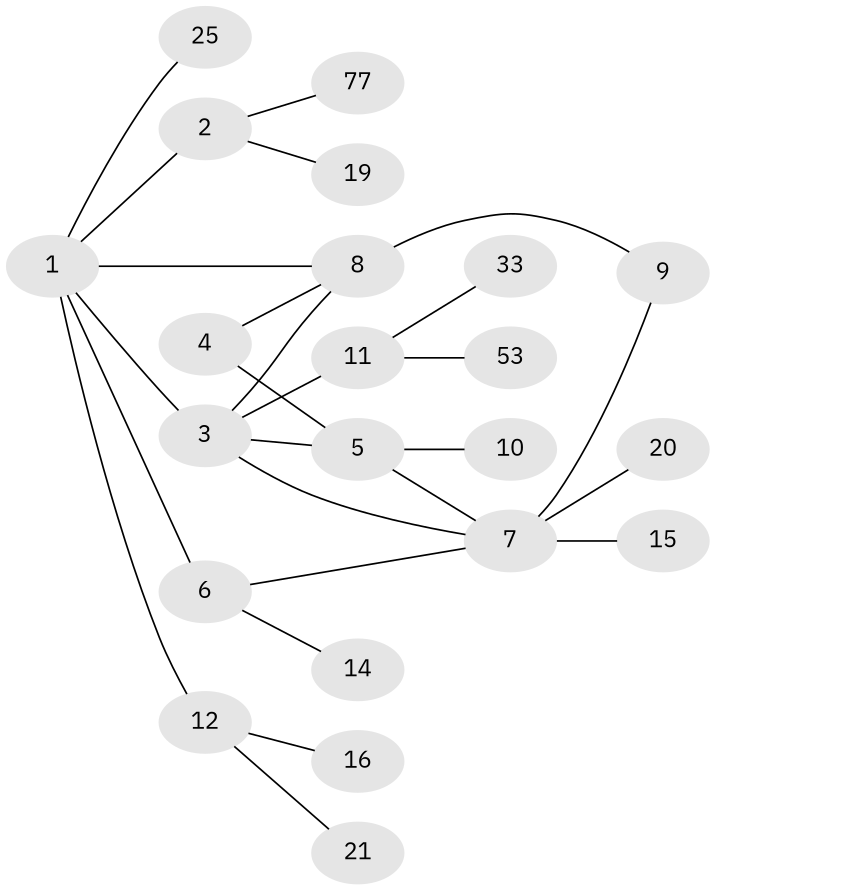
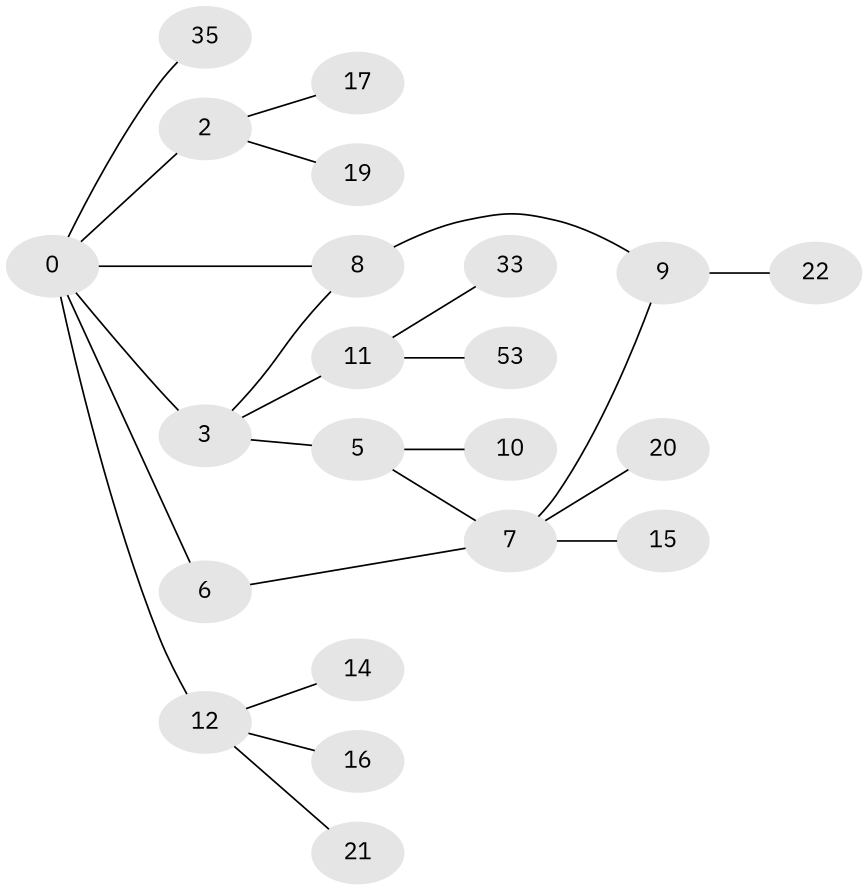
(205, 37) -> (205, 37)
(358, 83) -> (358, 83)
(53, 266) -> (53, 266)
none -> (816, 273)
(205, 344) -> none
(348, 508) -> none
(282, 631) -> (281, 696)
